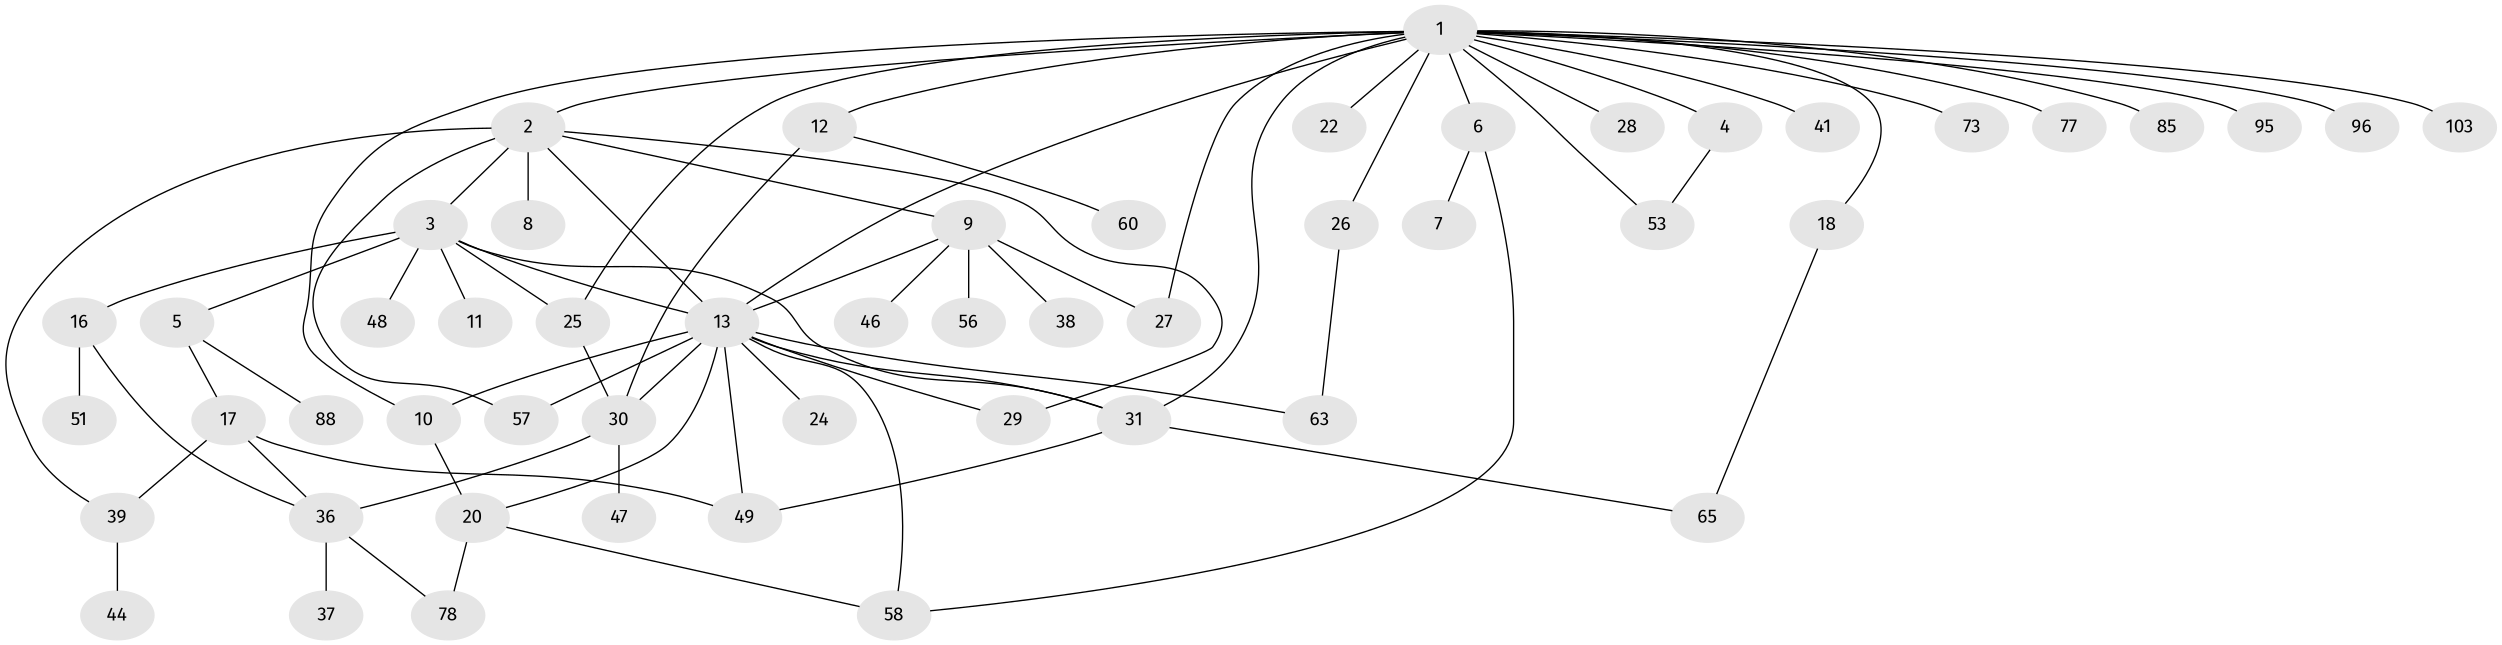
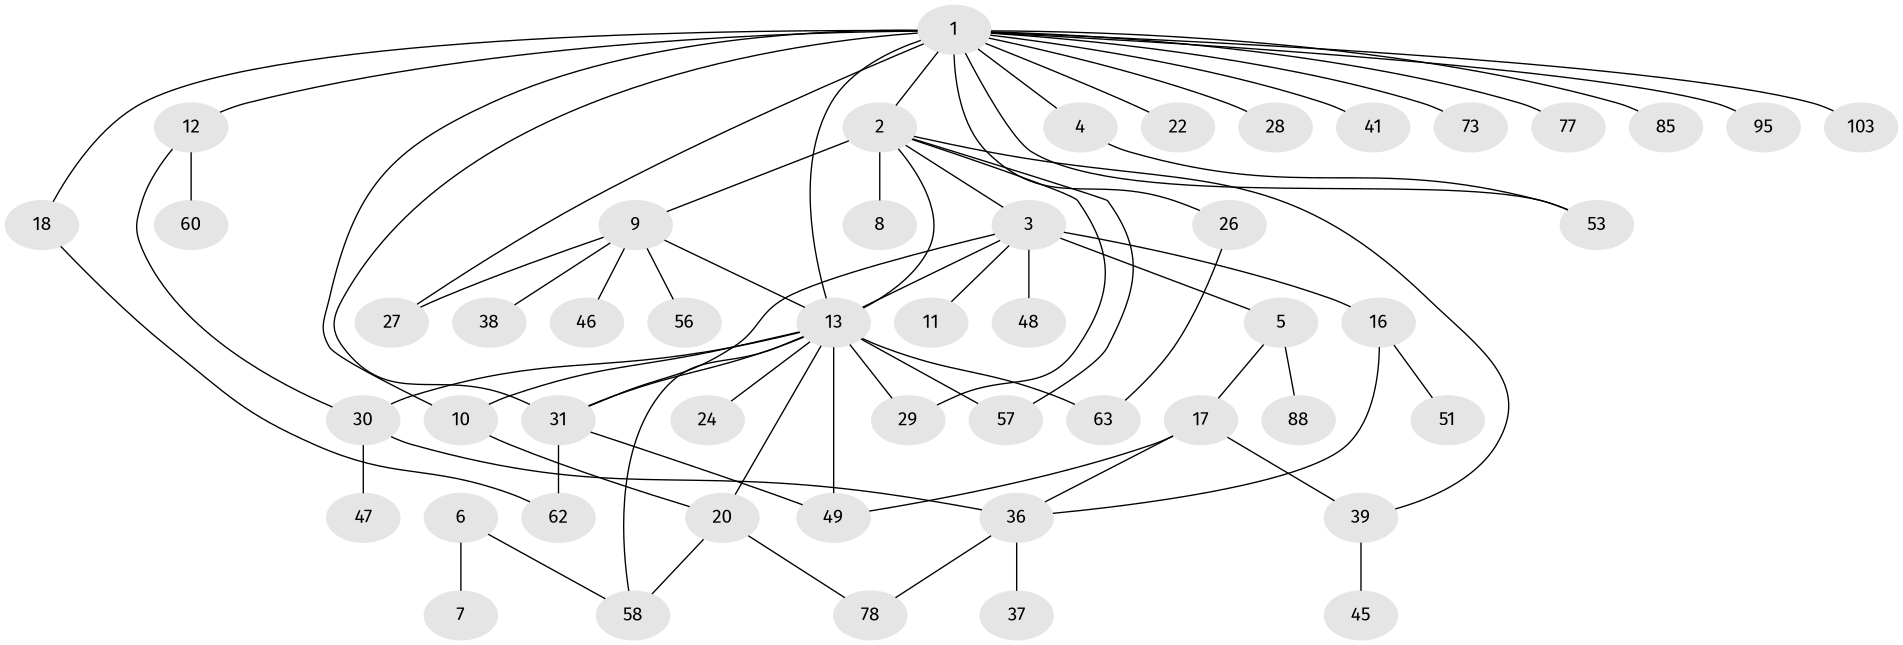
(1459, 79) -> none
(2362, 127) -> none
(573, 323) -> none
(1707, 518) -> (558, 518)
(117, 615) -> (1361, 615)
